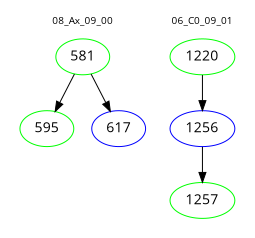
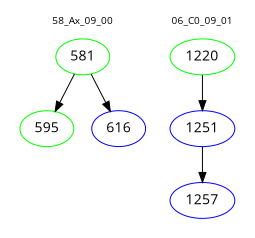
(83, 21) -> (83, 21)
(119, 129) -> (119, 129)
(202, 129) -> (202, 129)
(202, 200) -> (202, 200)
